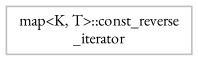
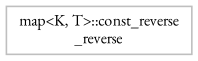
(99, 30) -> (99, 30)
